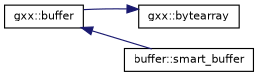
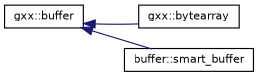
(105, 9) -> (117, 24)
